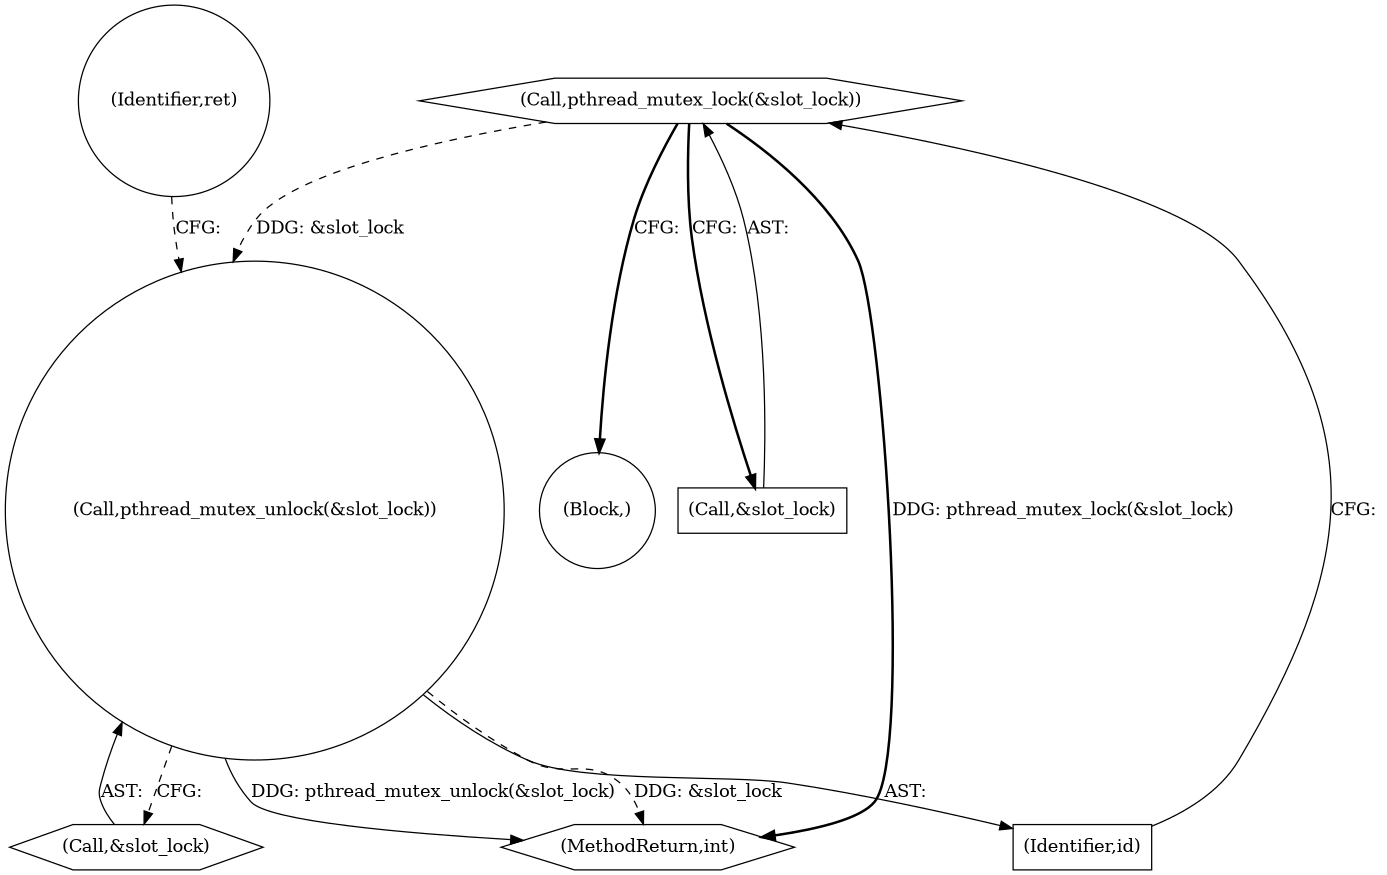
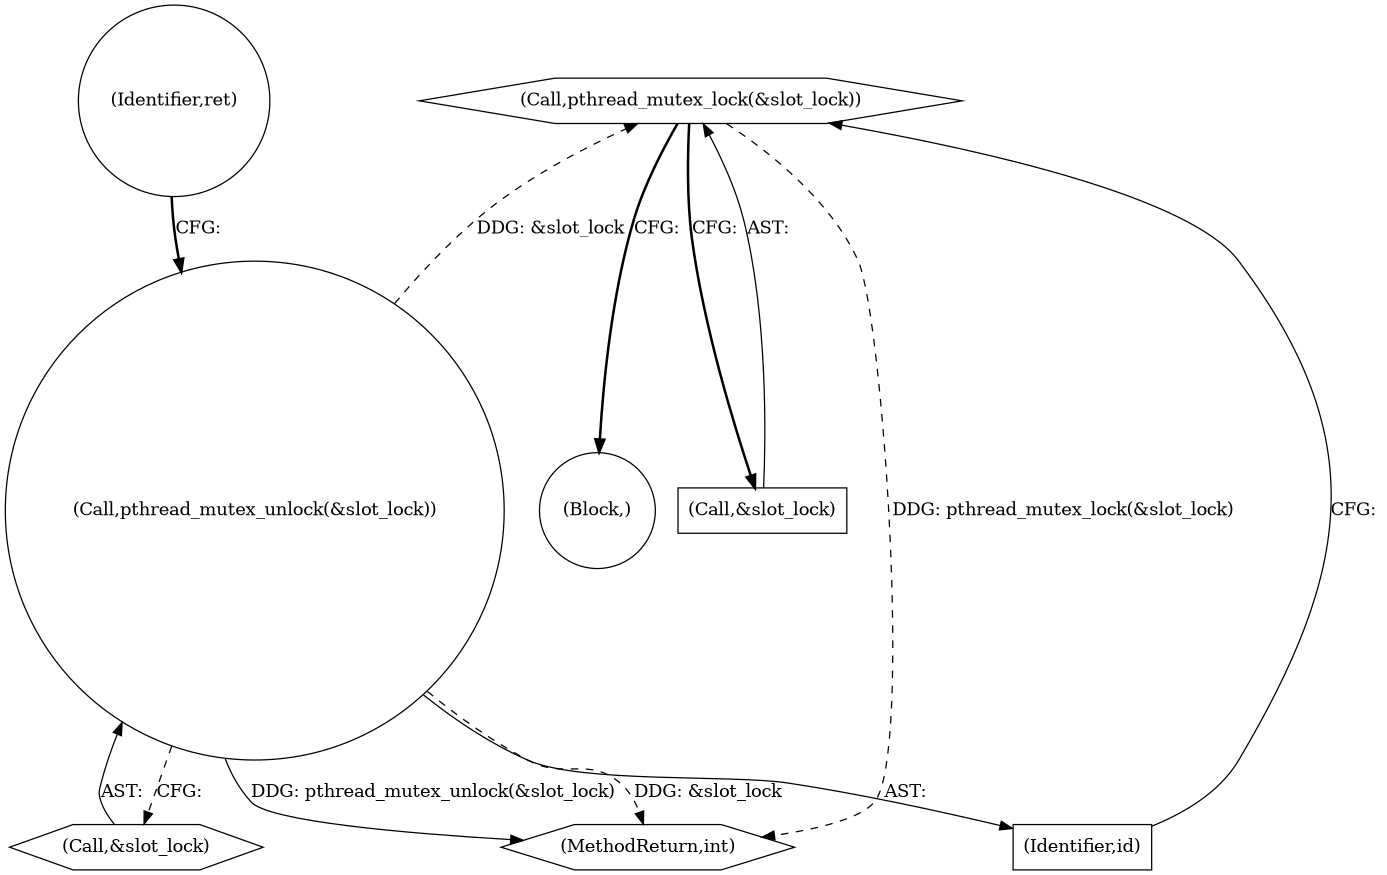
(377, 159) -> (499, 201)
(174, 228) -> (174, 228)
(887, 489) -> (887, 489)
